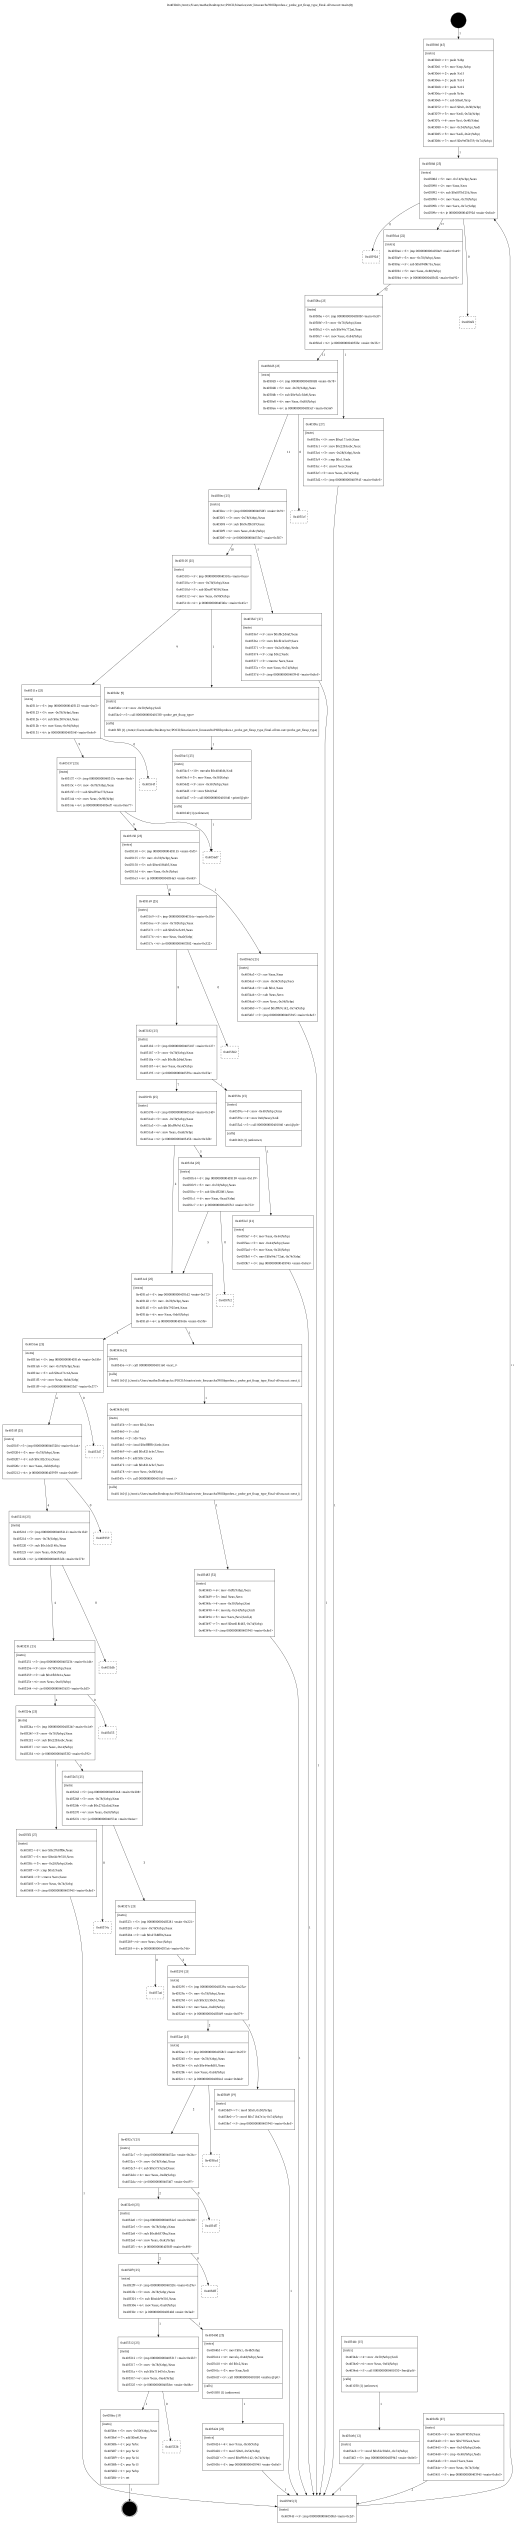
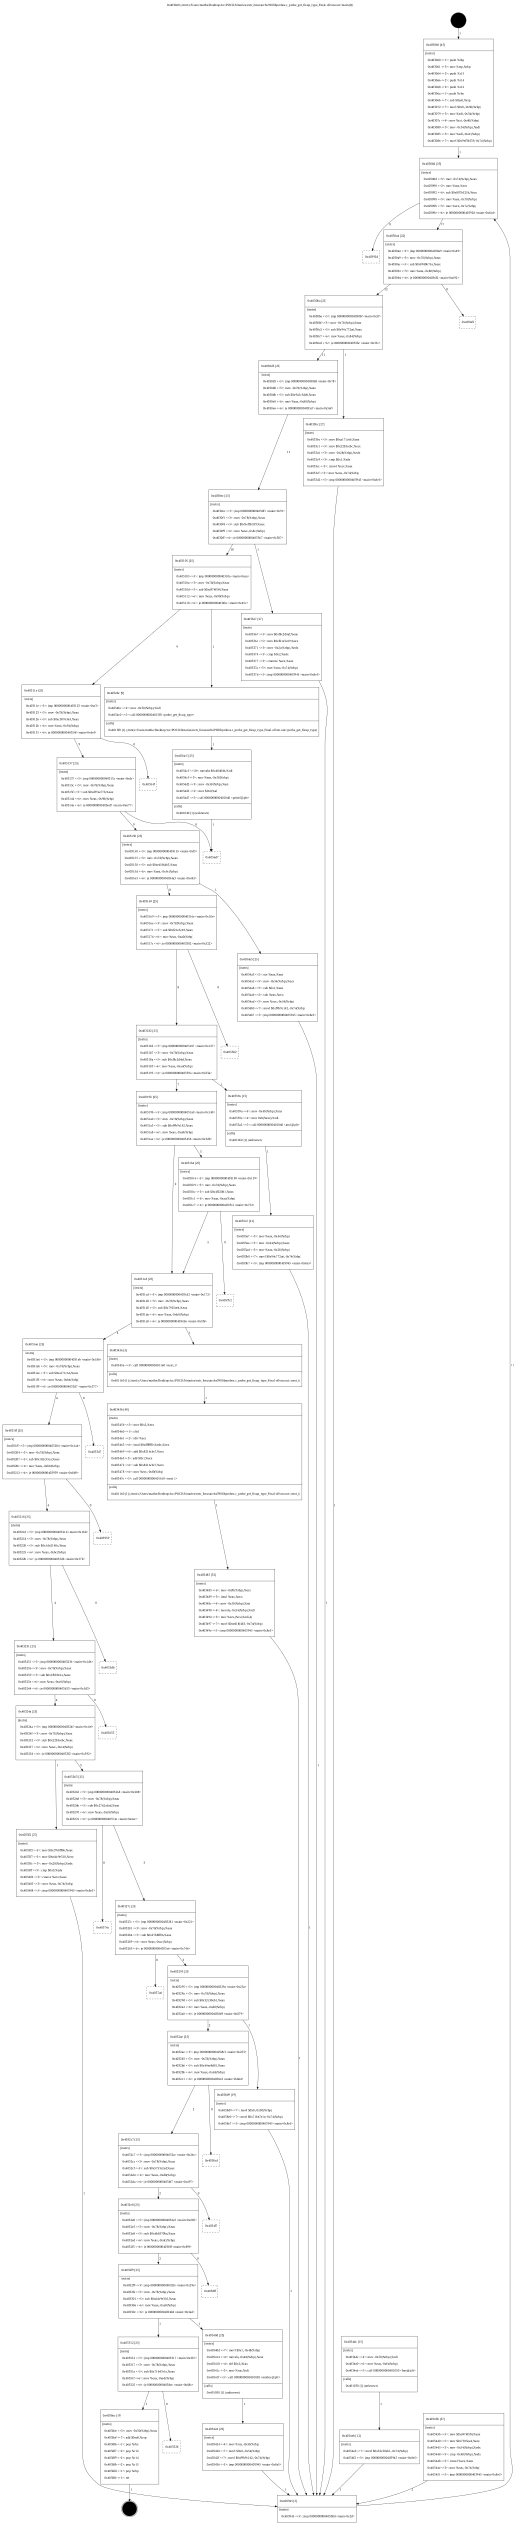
(467, 266) -> (452, 299)
(299, 517) -> none
